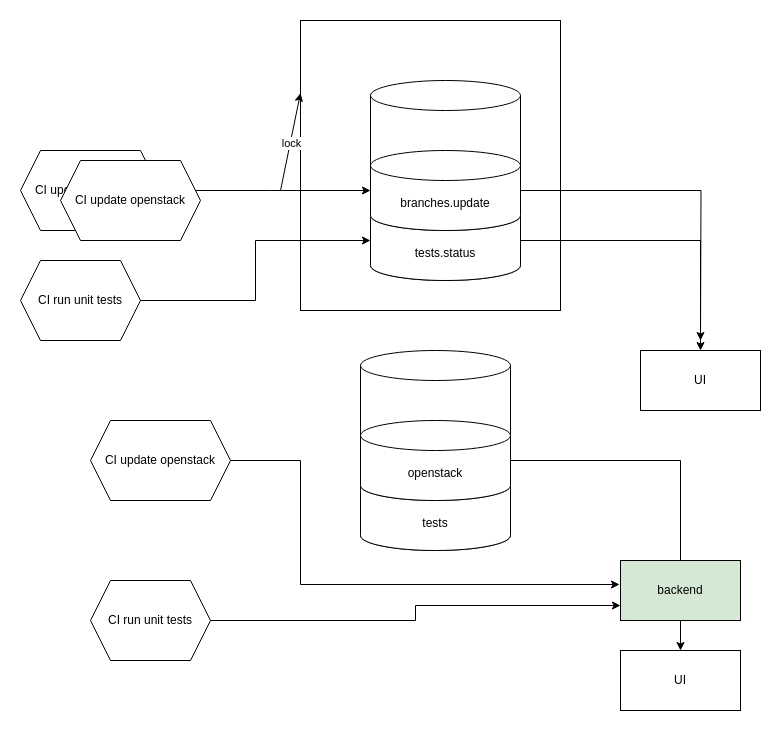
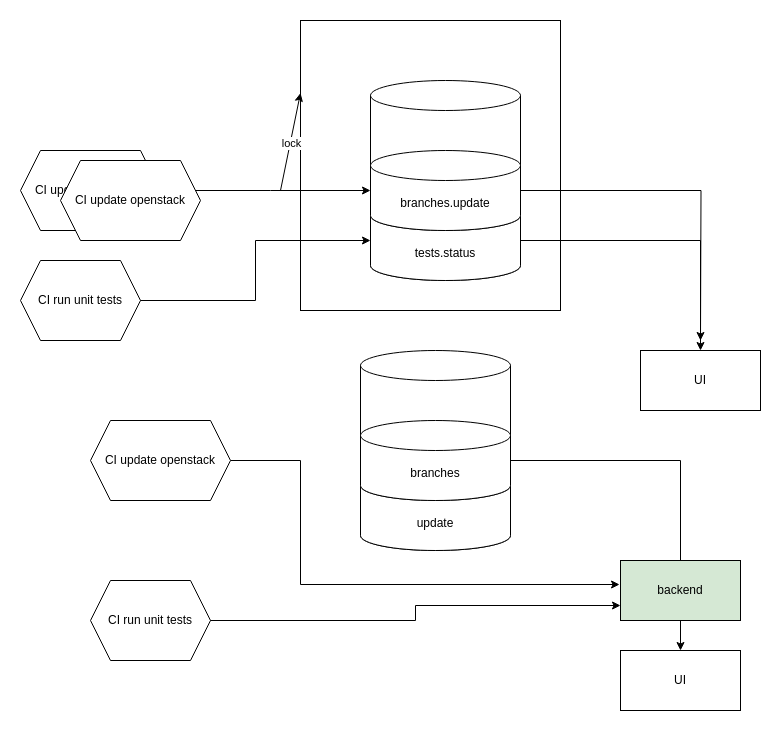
(436, 474) -> (436, 474)
(436, 524) -> (436, 524)
